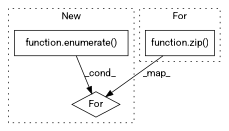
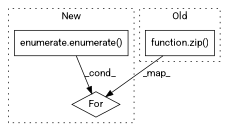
(180, 17) -> (180, 17)
(71, 43) -> (71, 43)
